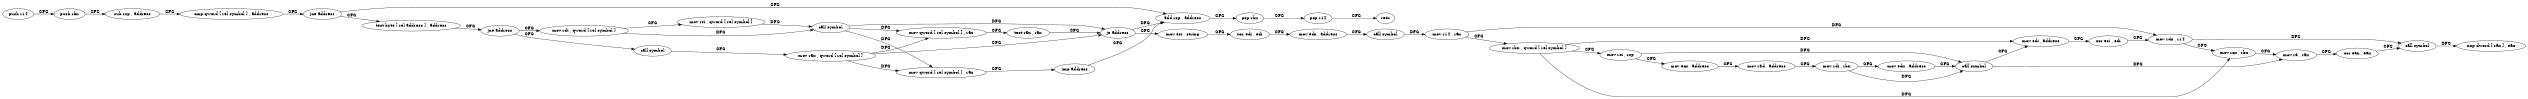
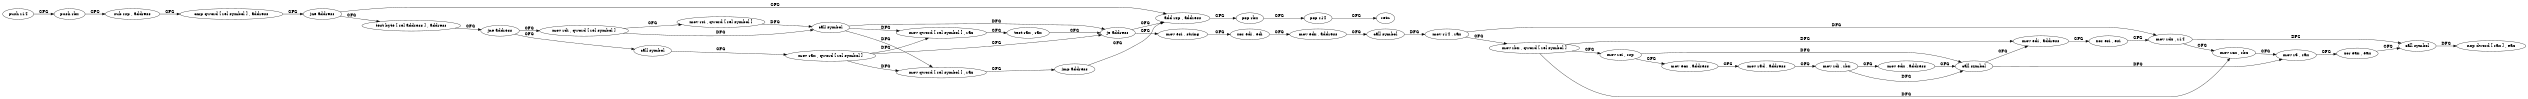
(1145, 23) -> (1145, 23)
(2108, 41) -> (2108, 41)
